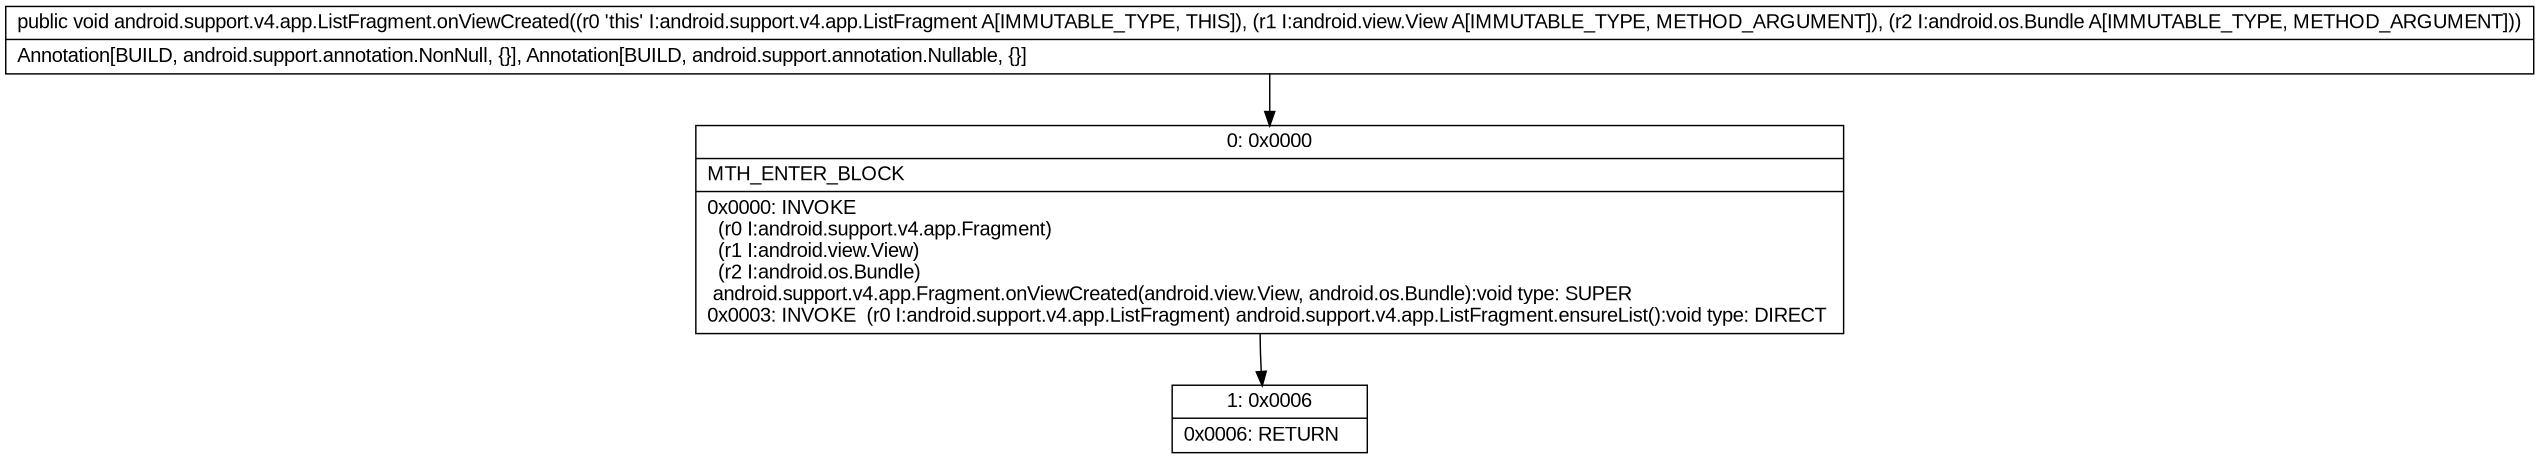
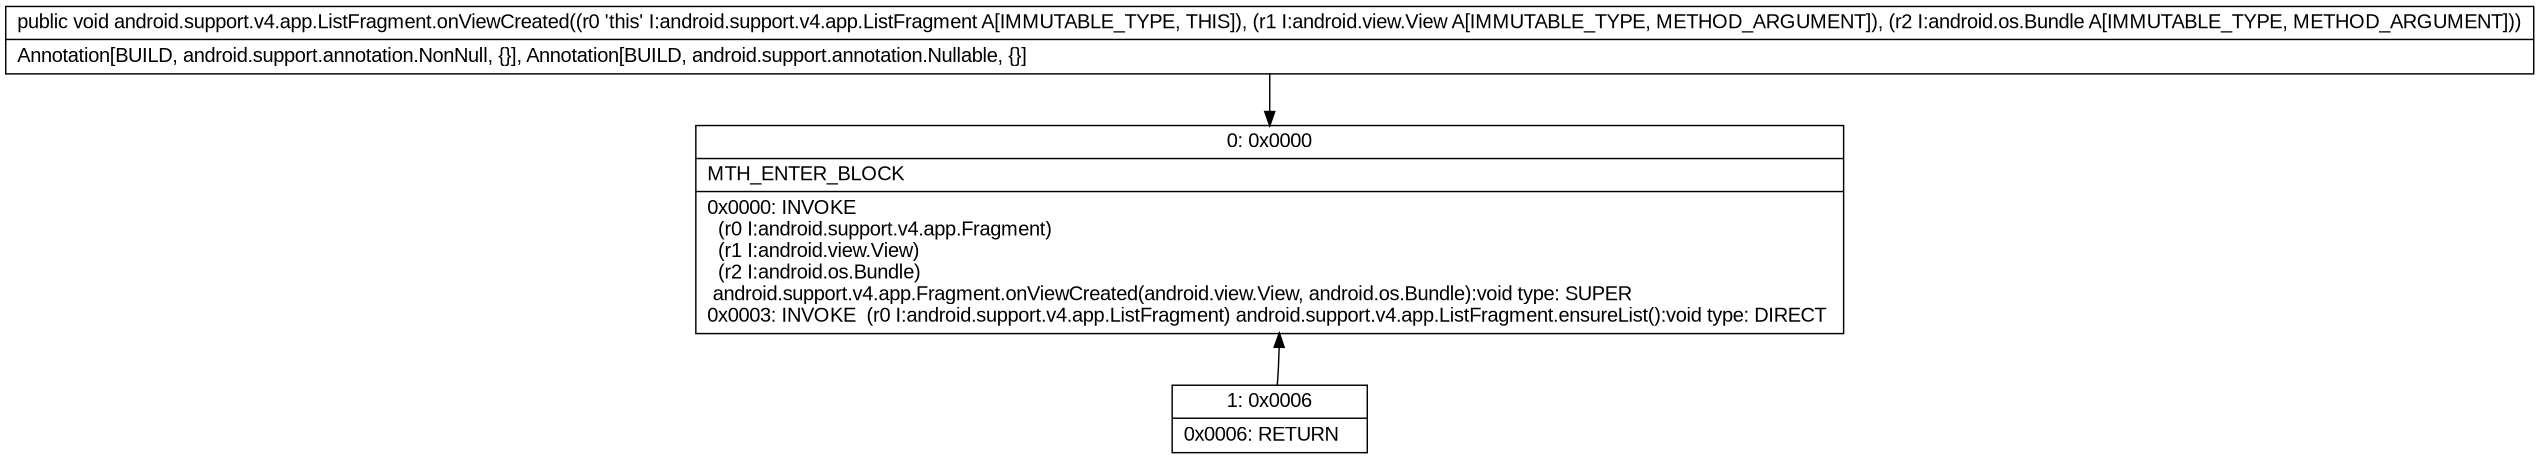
(1260, 352) -> (1278, 367)
